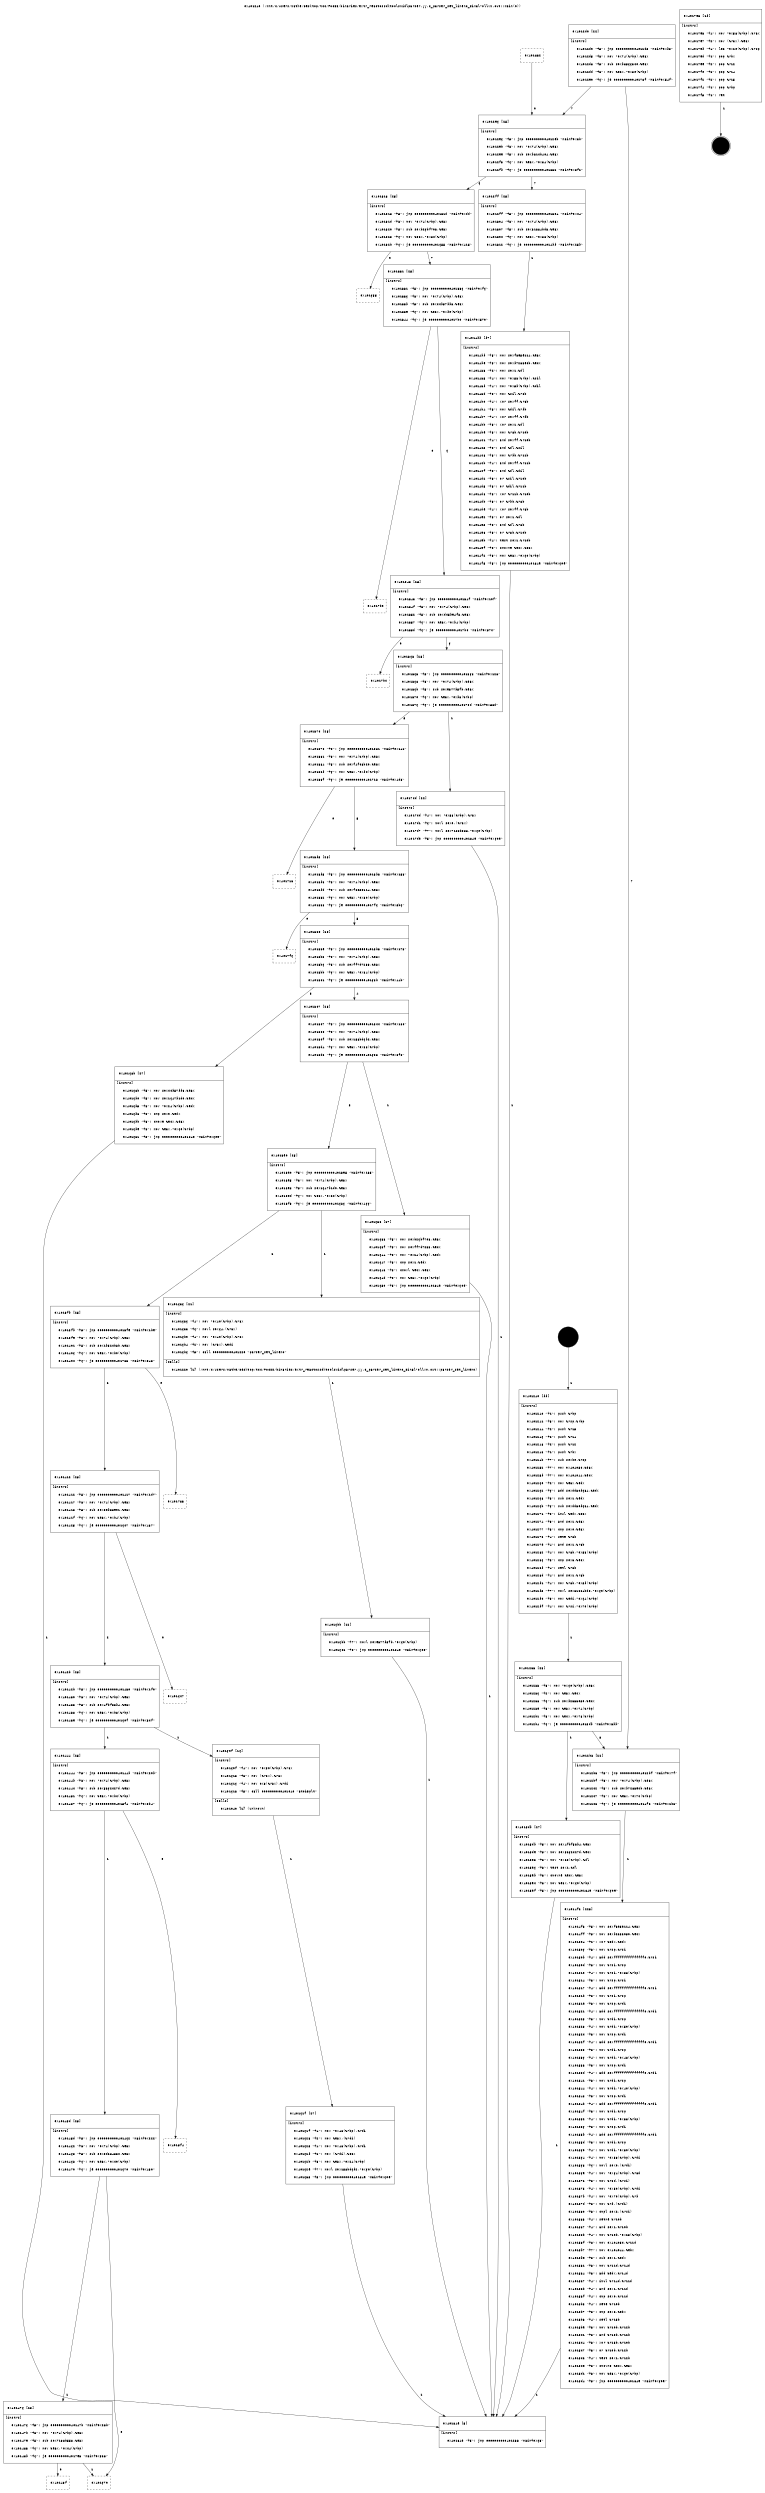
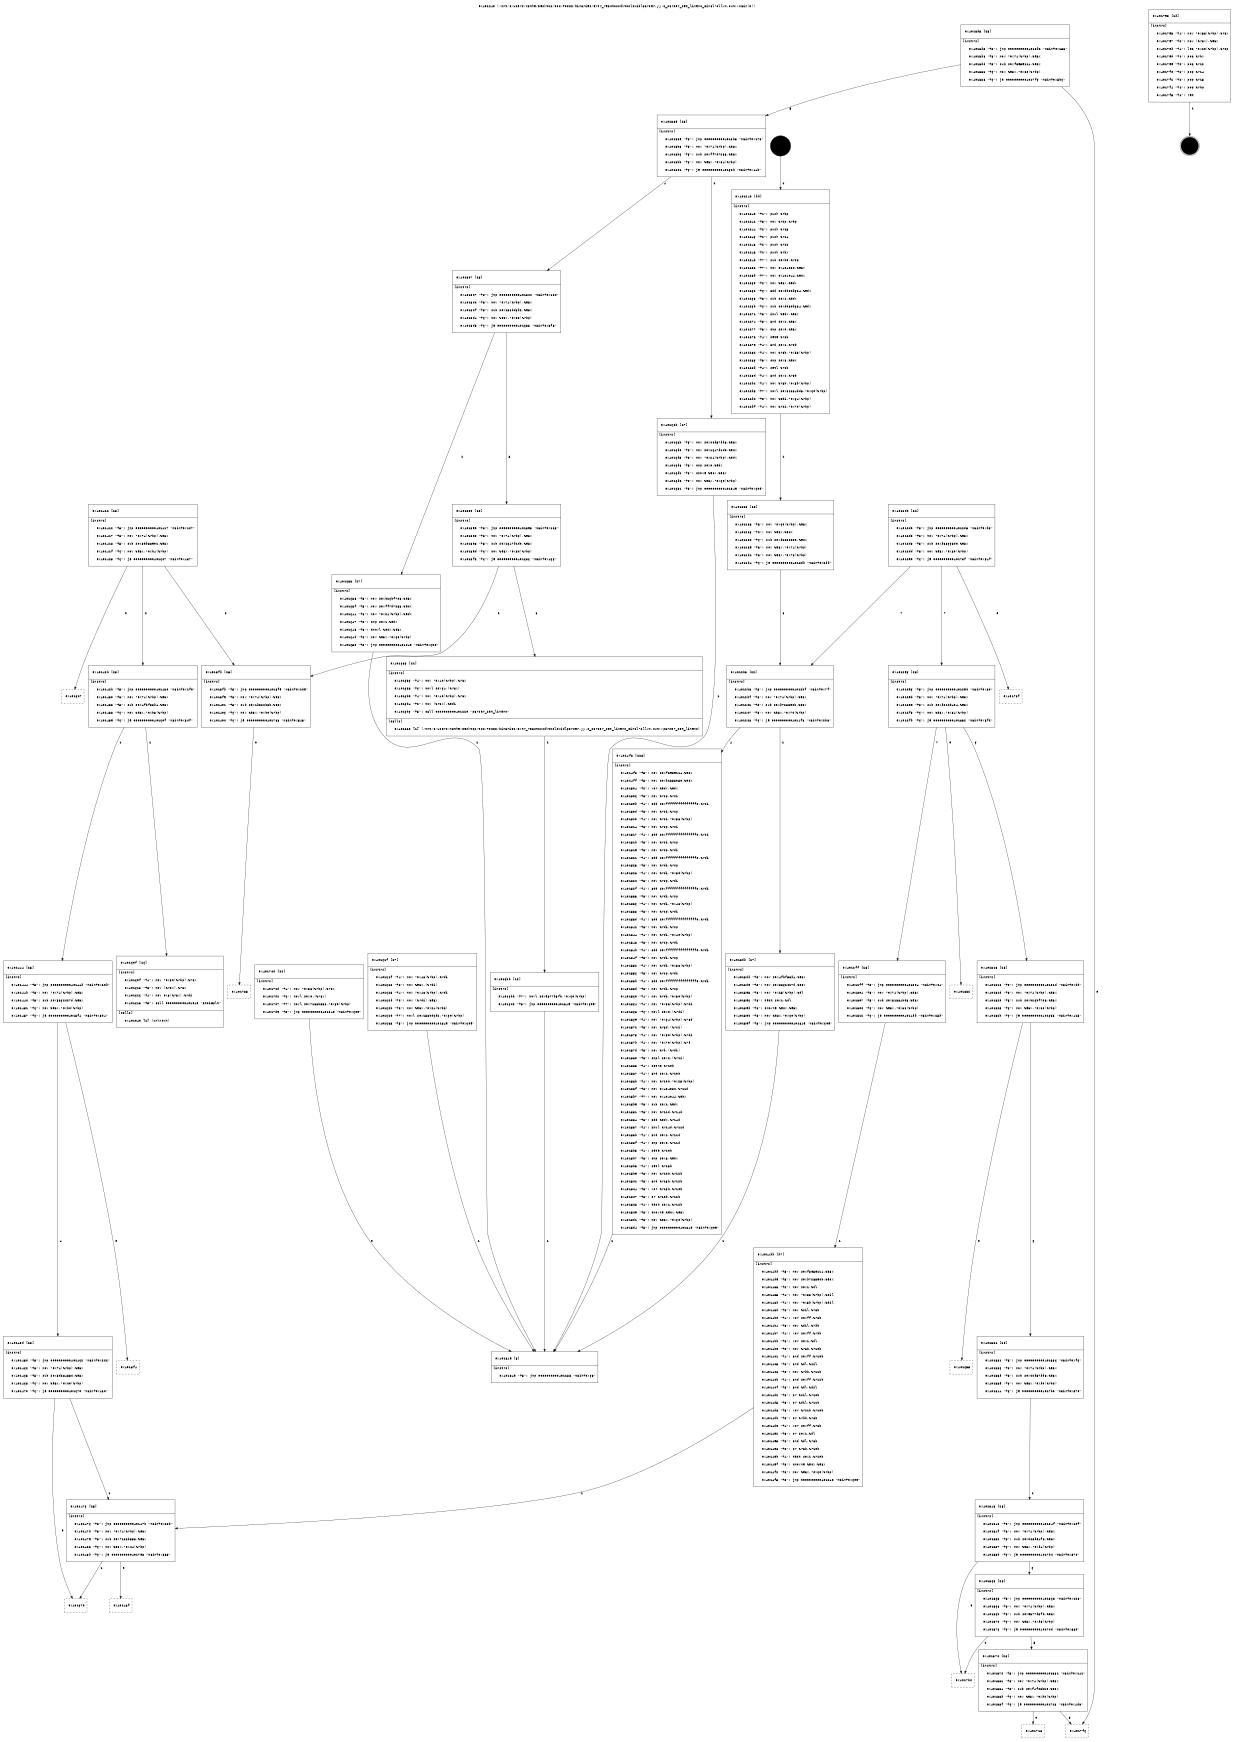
(532, 87) -> (955, 855)
(431, 258) -> (1032, 1241)
(446, 451) -> (1032, 1493)
(375, 606) -> none
none -> (1011, 696)
(449, 750) -> (974, 1652)
(354, 817) -> (1065, 1717)
(310, 994) -> (714, 183)
(324, 1254) -> (536, 613)
(500, 1337) -> (371, 1241)
(105, 1418) -> (199, 615)
(509, 1493) -> (476, 1508)
(567, 1775) -> (780, 839)
(107, 1859) -> (60, 1241)
(627, 1859) -> (730, 742)
(303, 1960) -> none
